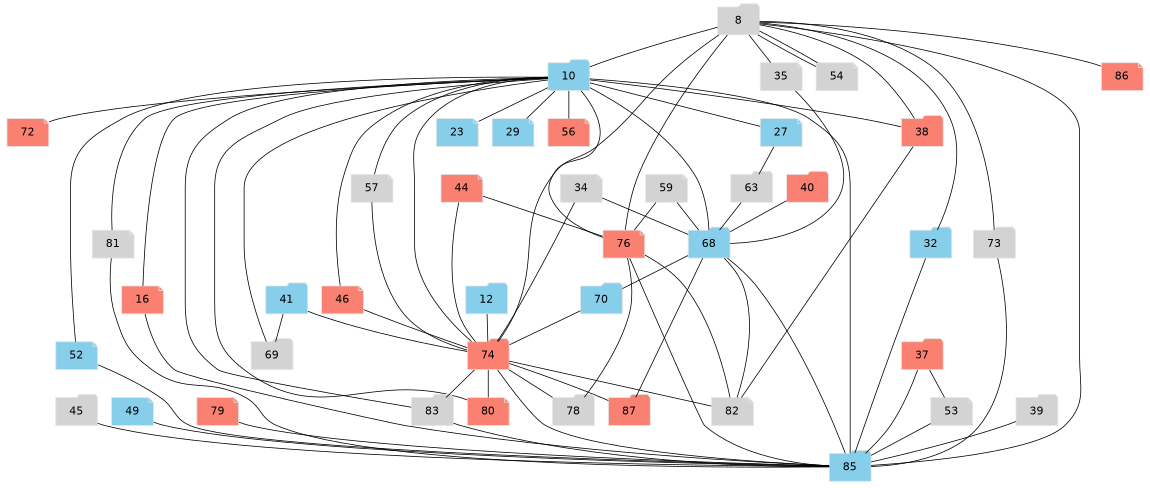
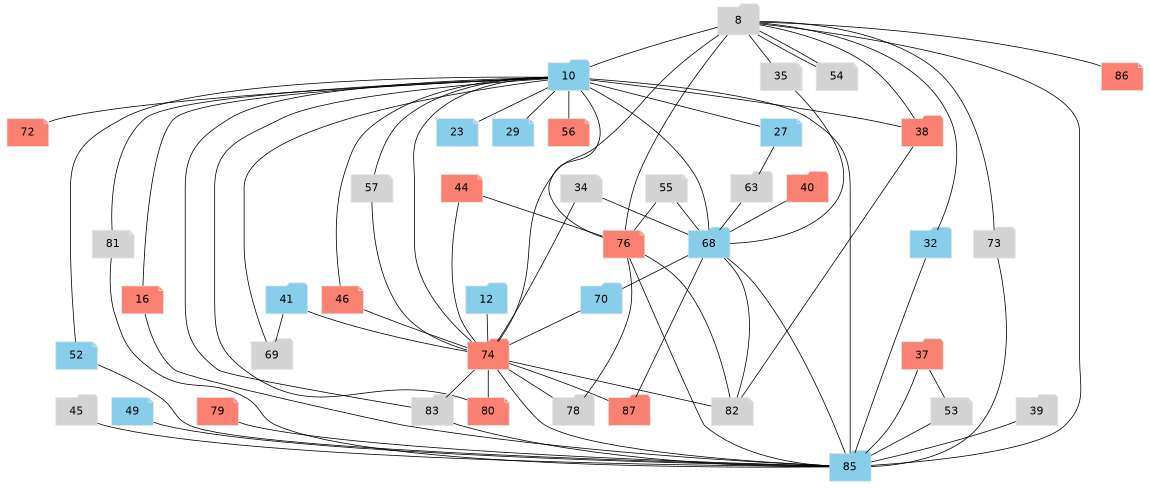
(666, 188) -> (666, 188)
